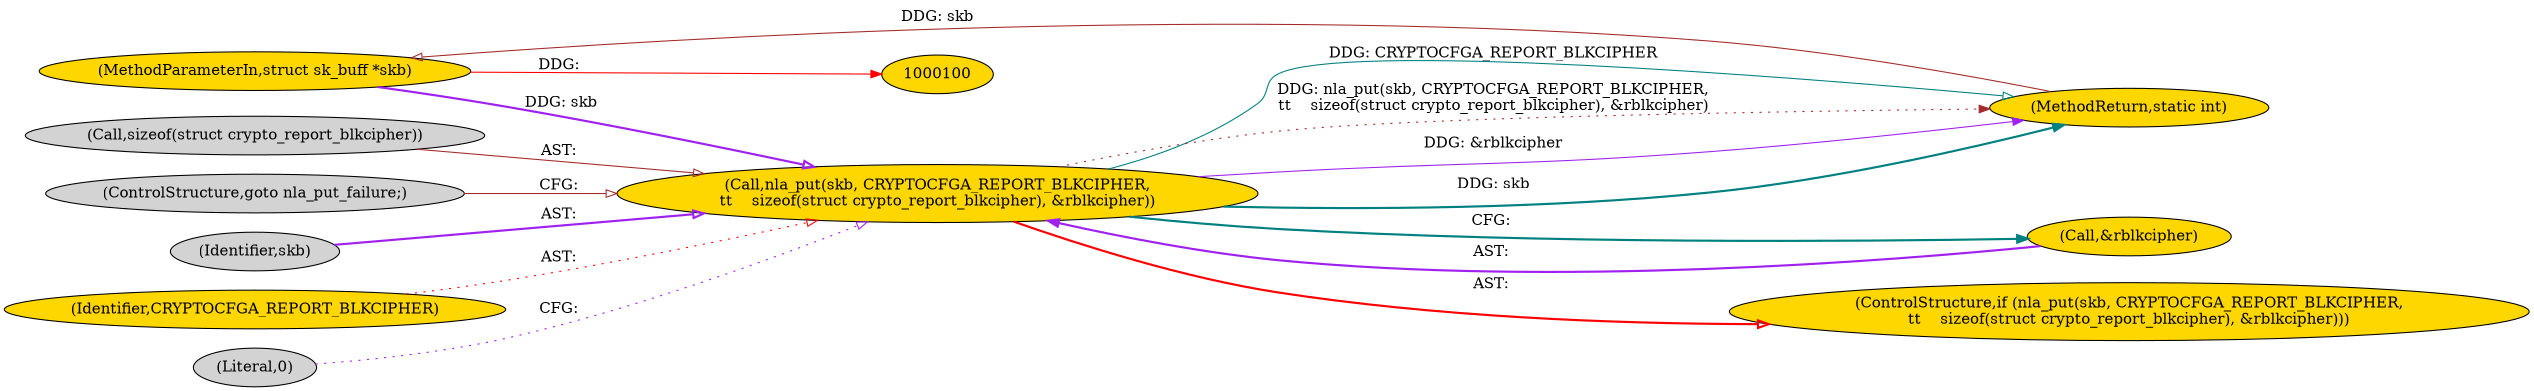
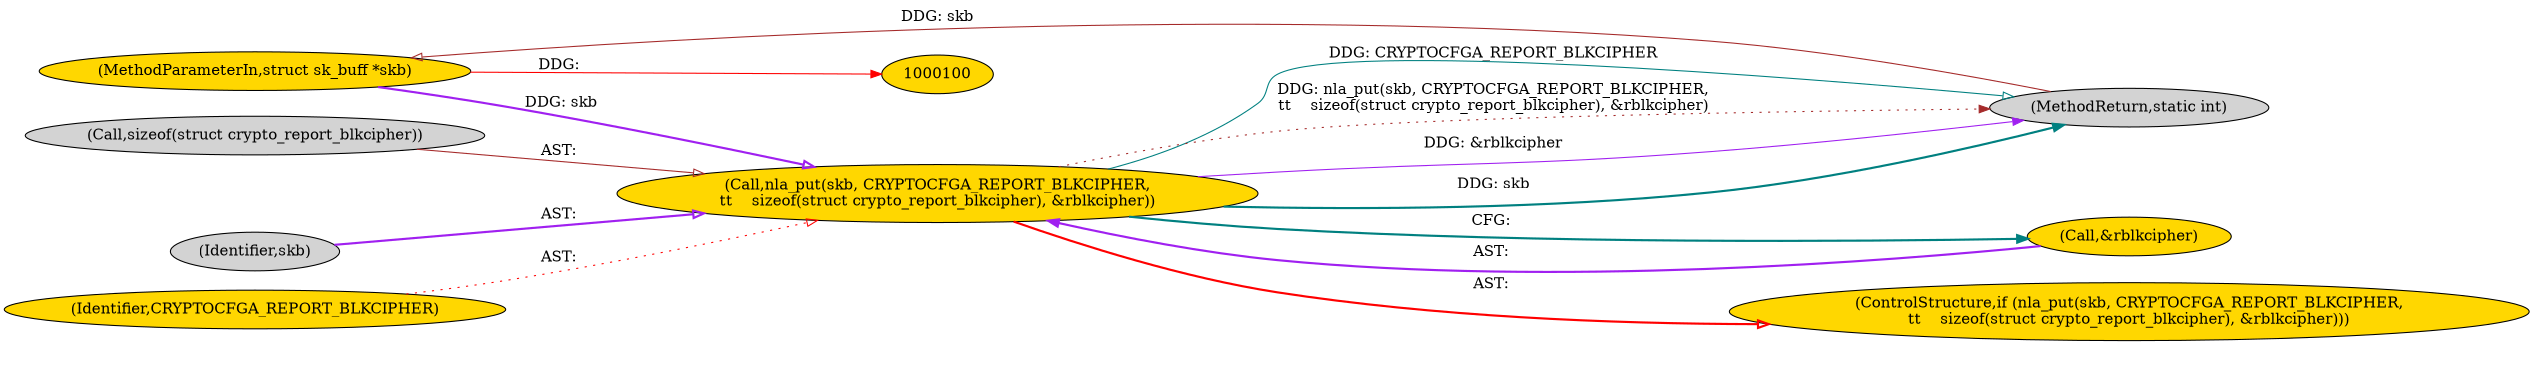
(2129, 108) -> (2129, 108)
(255, 194) -> none
(255, 367) -> none
